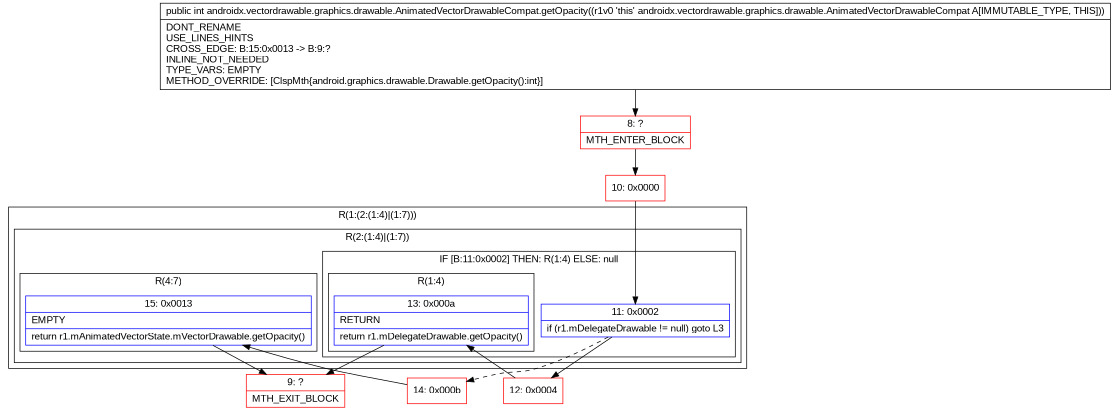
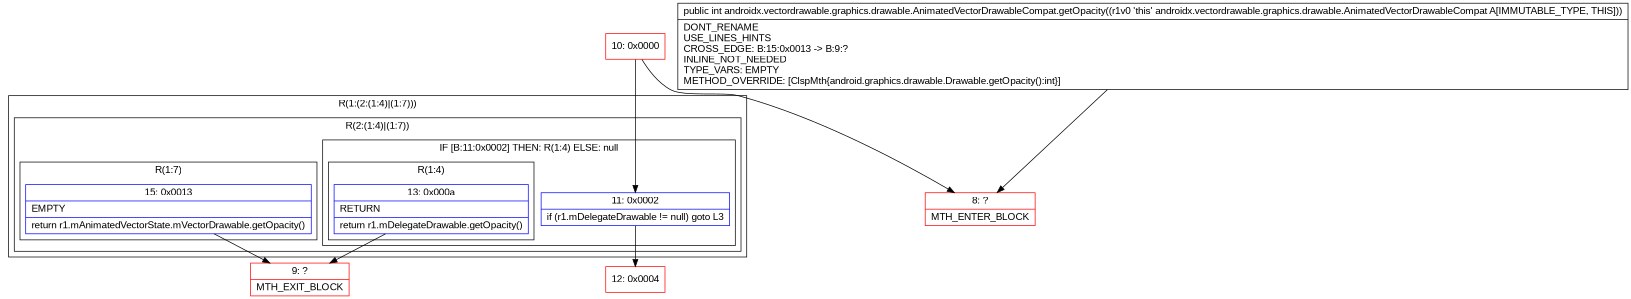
(635, 158) -> (795, 114)
(168, 282) -> (168, 170)
(494, 364) -> none
(437, 391) -> none
